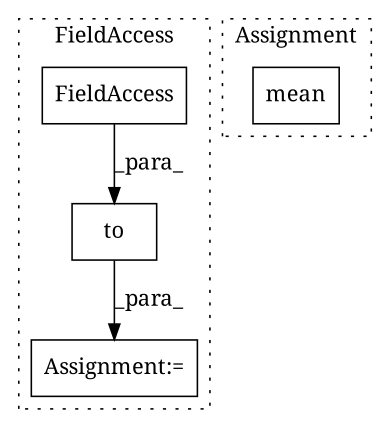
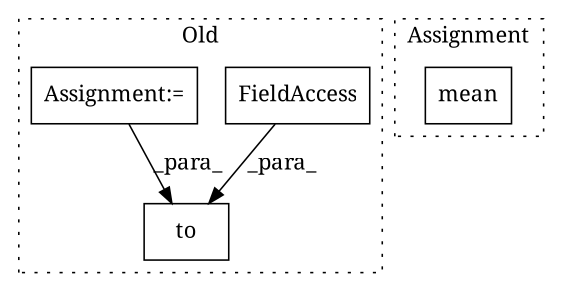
(114, 37) -> (201, 37)
(114, 292) -> (147, 157)
